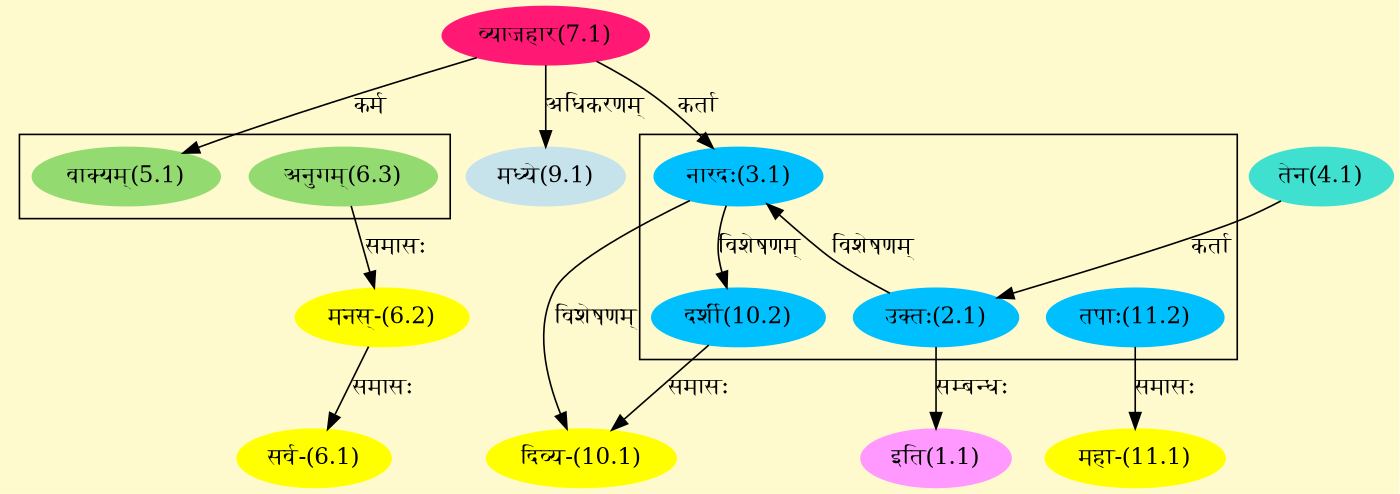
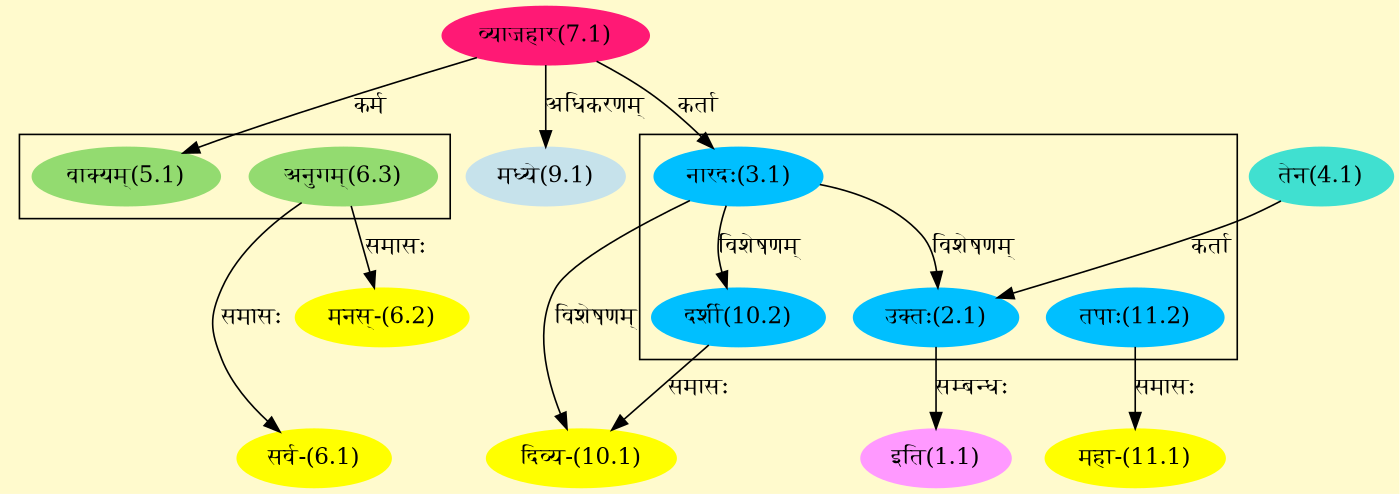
(831, 258) -> (893, 211)
(352, 381) -> (216, 304)
